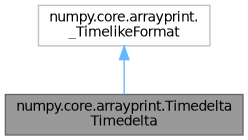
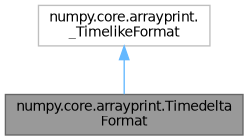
(124, 115) -> (124, 115)
